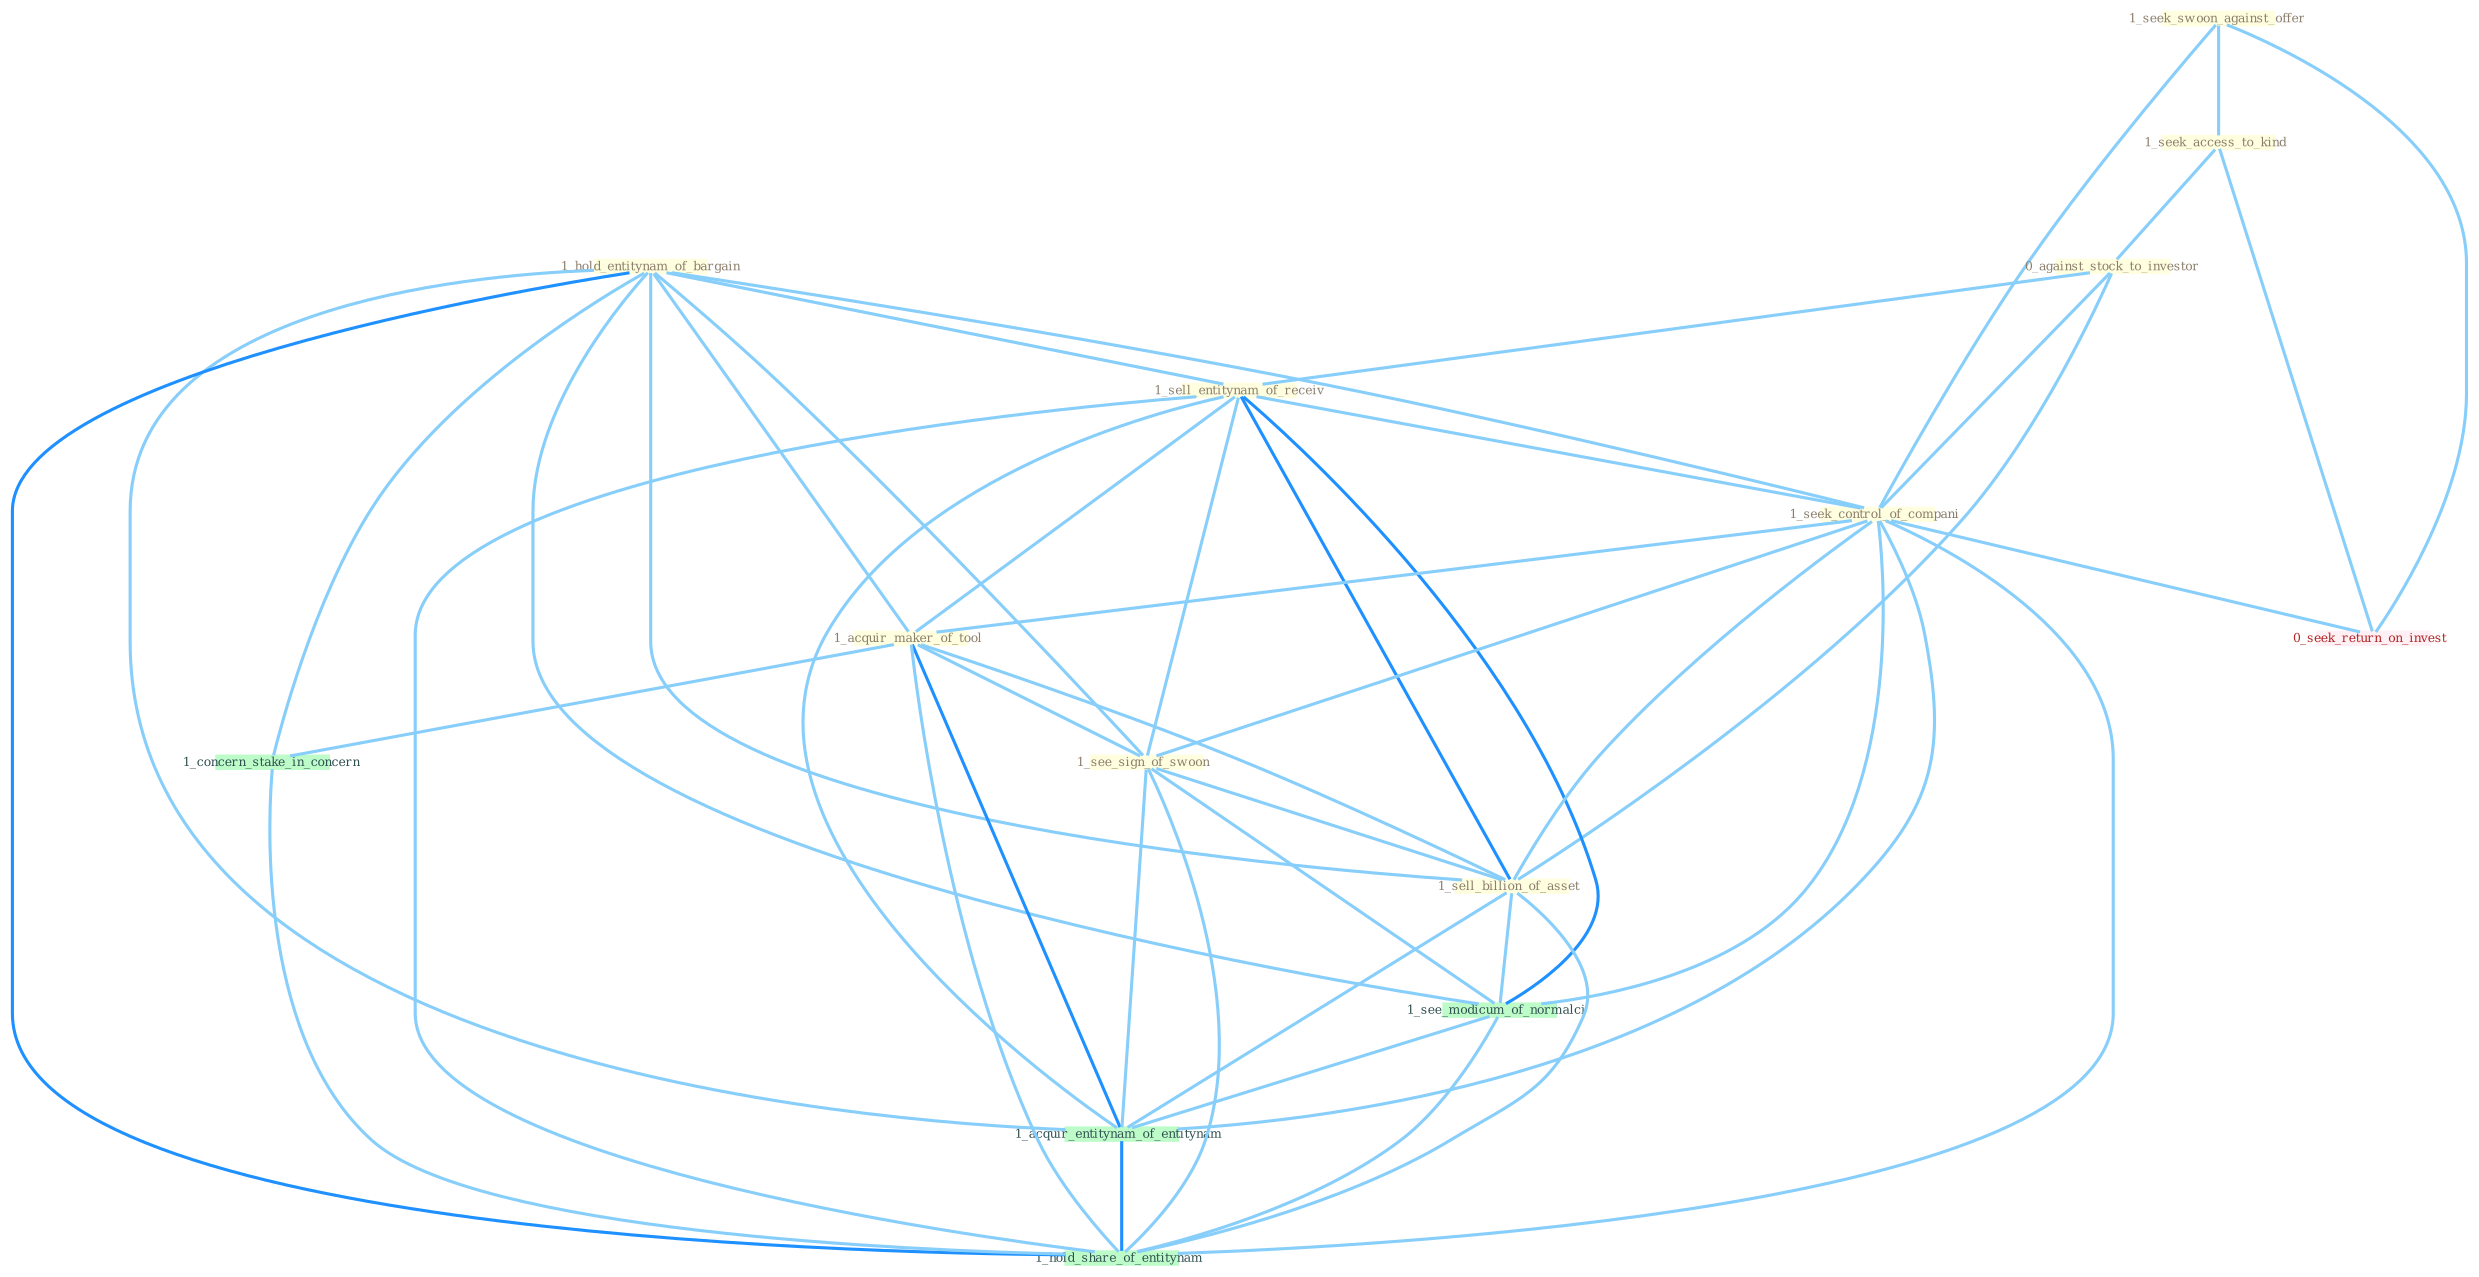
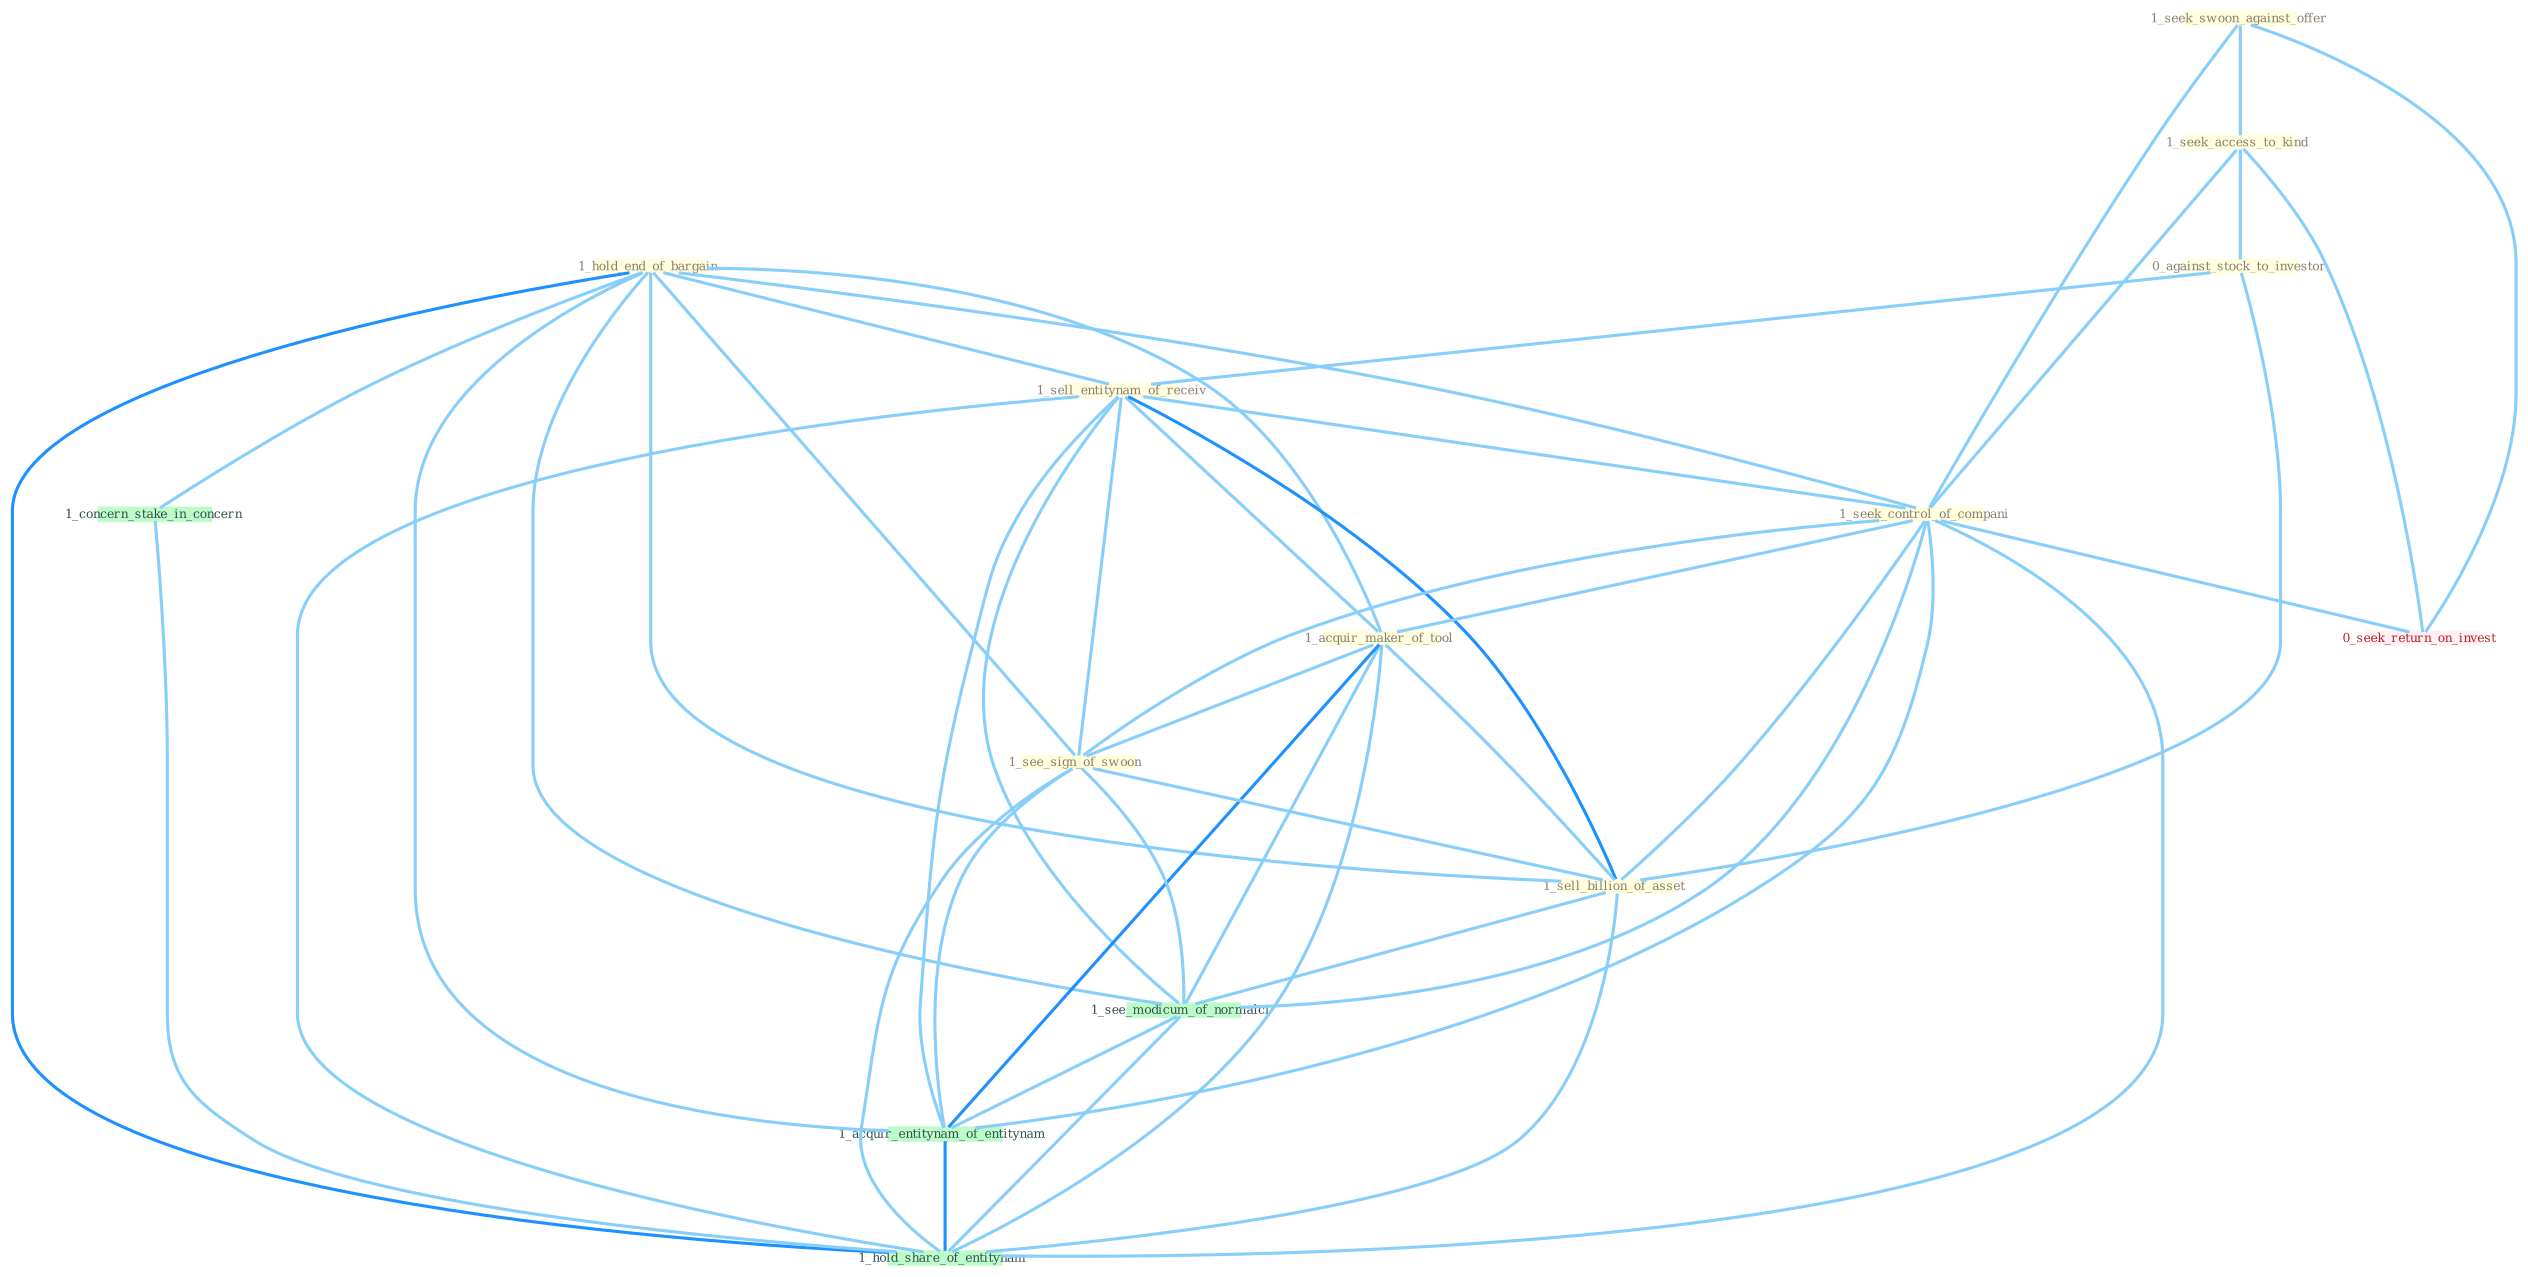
(651, 266) -> (651, 266)
(1996, 390) -> (2084, 329)
(1498, 683) -> (985, 717)
(592, 700) -> (1278, 833)
(1317, 1010) -> none
